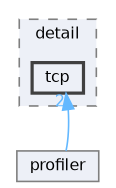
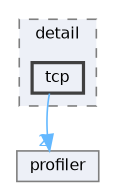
(68, 130) -> (47, 116)
